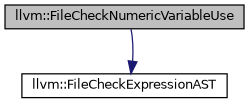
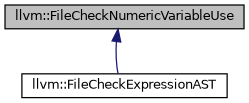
(133, 45) -> (116, 58)
